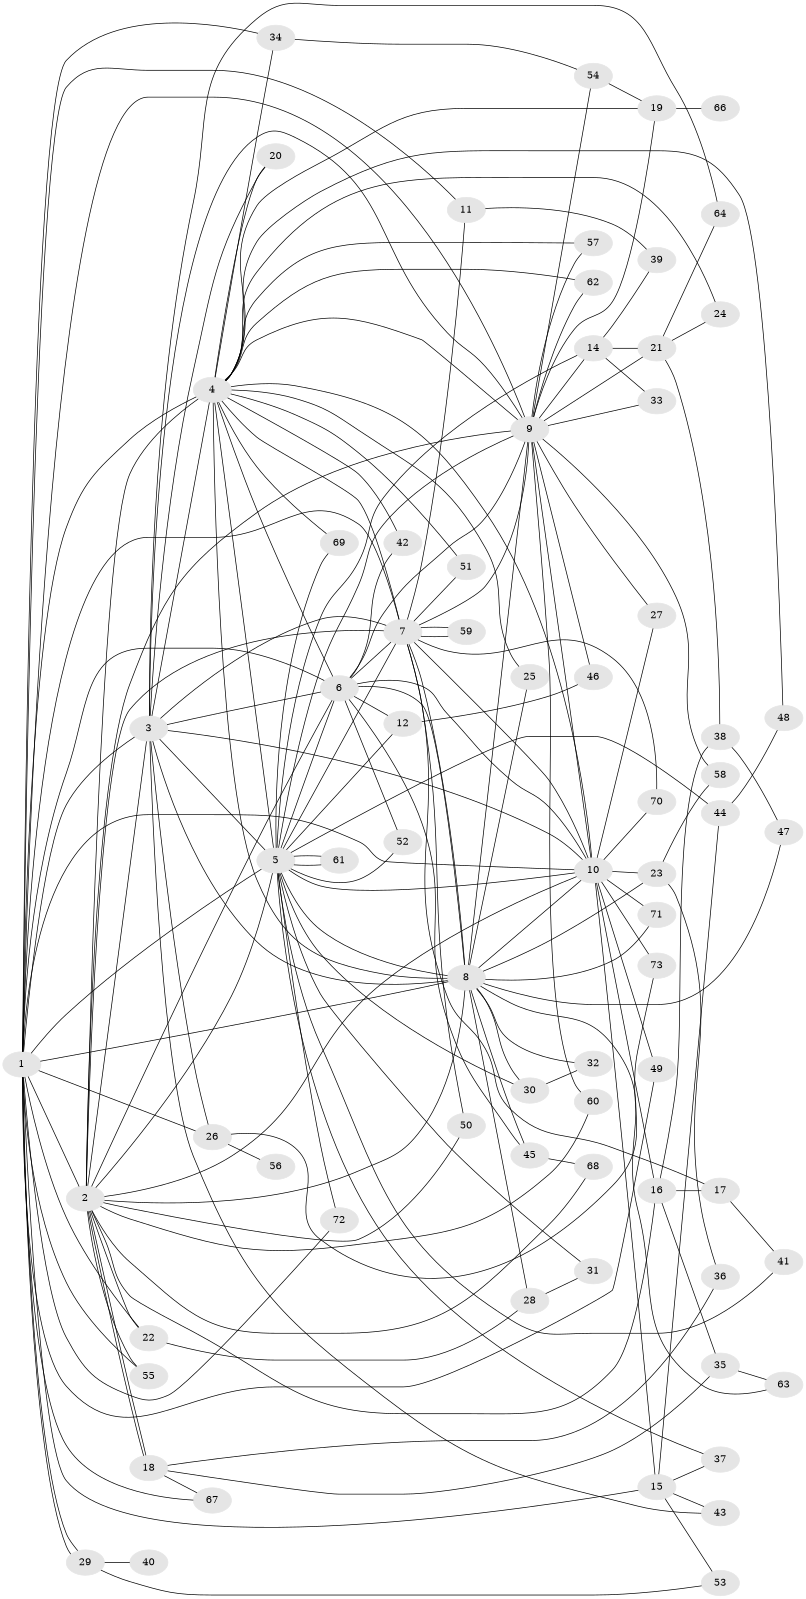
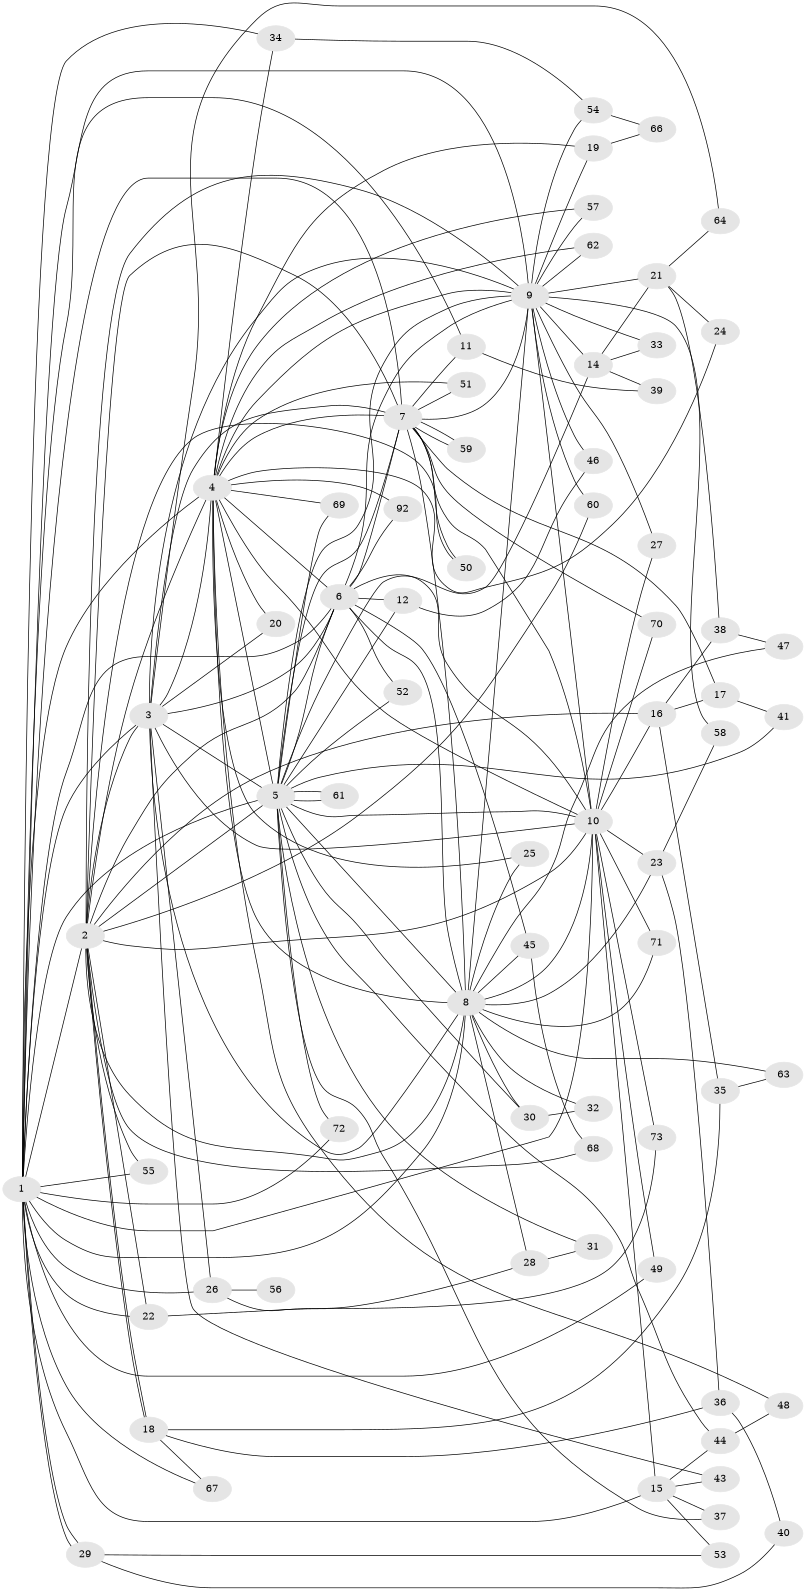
(625, 92) -> (625, 120)
(403, 543) -> (403, 509)
none -> (761, 1465)
